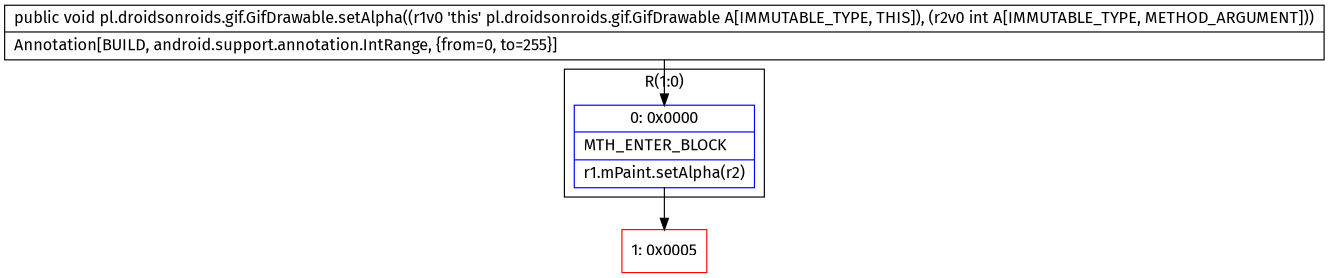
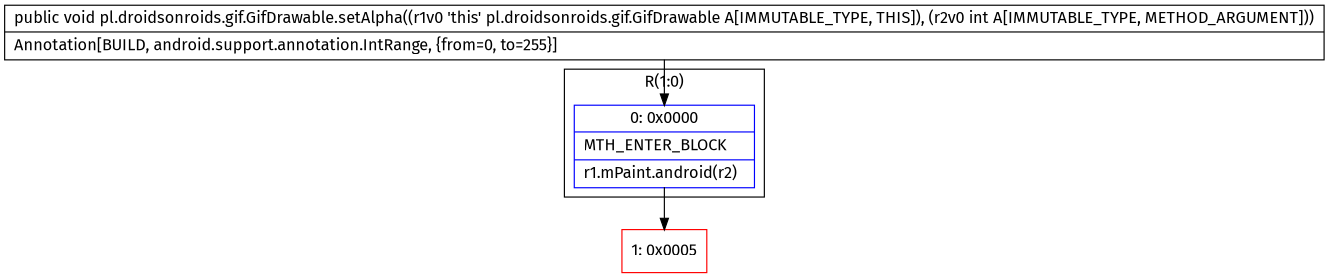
(664, 173) -> (661, 173)
